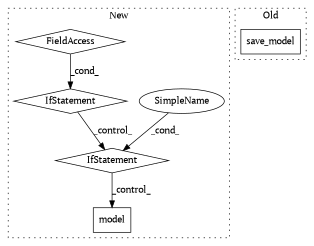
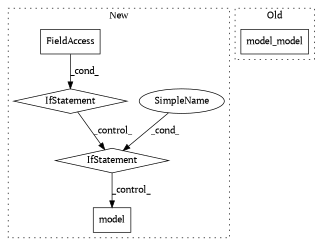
(70, 42) -> (70, 42)
(271, 42) -> (275, 42)
